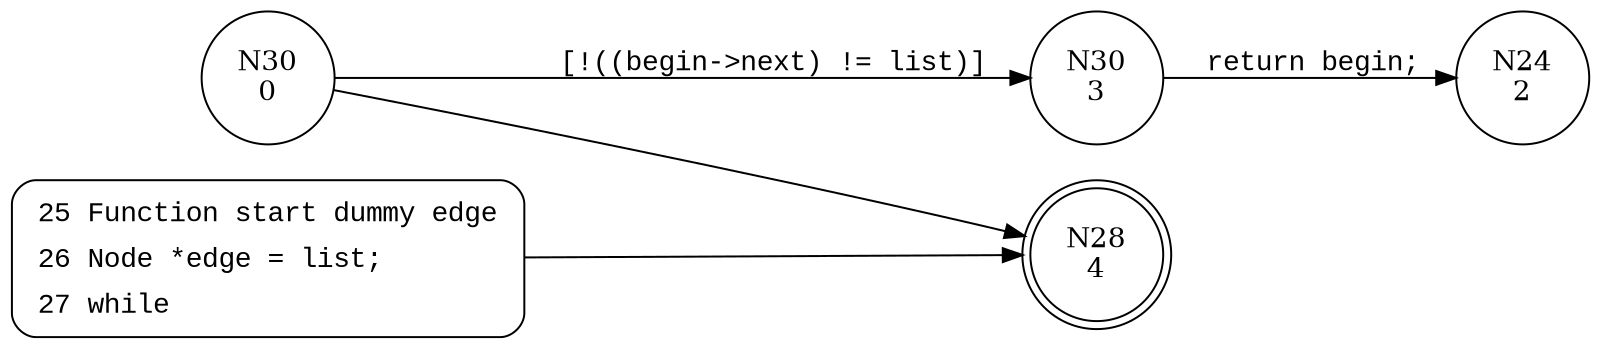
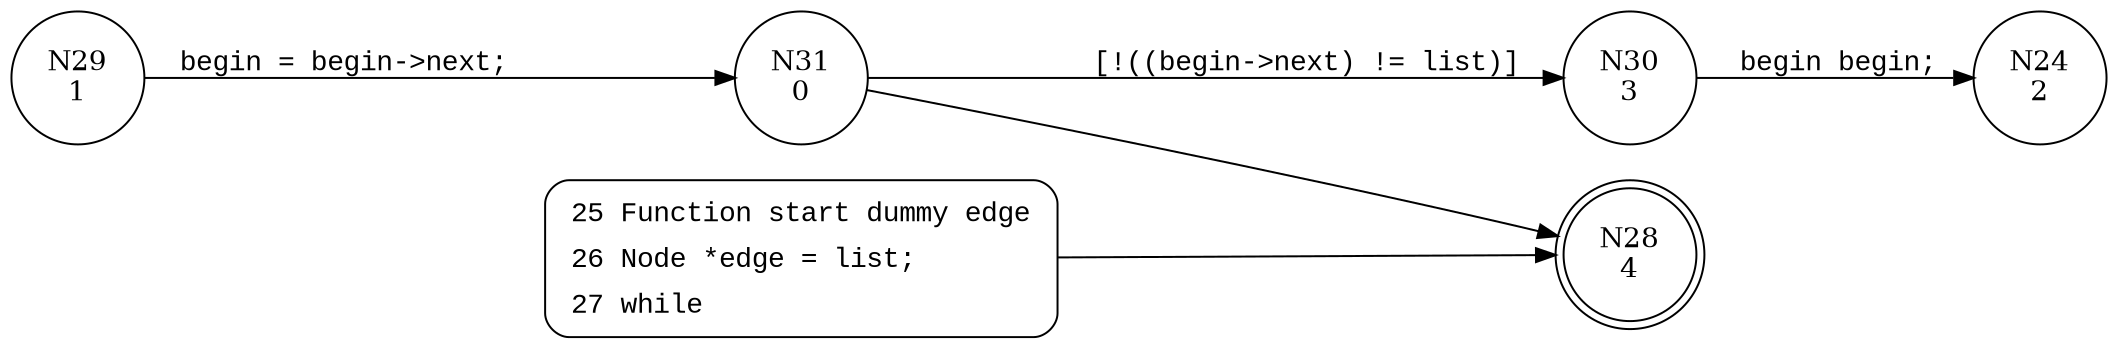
(1314, 63) -> (1839, 63)
none -> (78, 78)
(268, 78) -> (801, 78)
